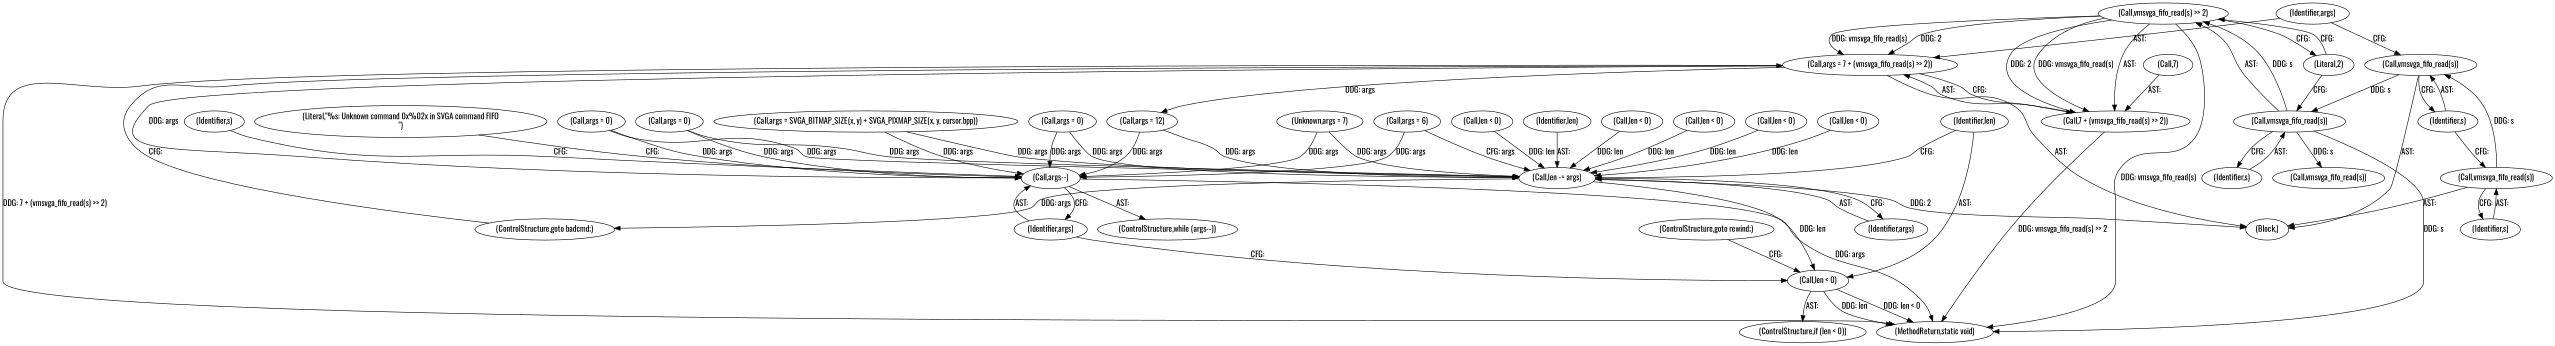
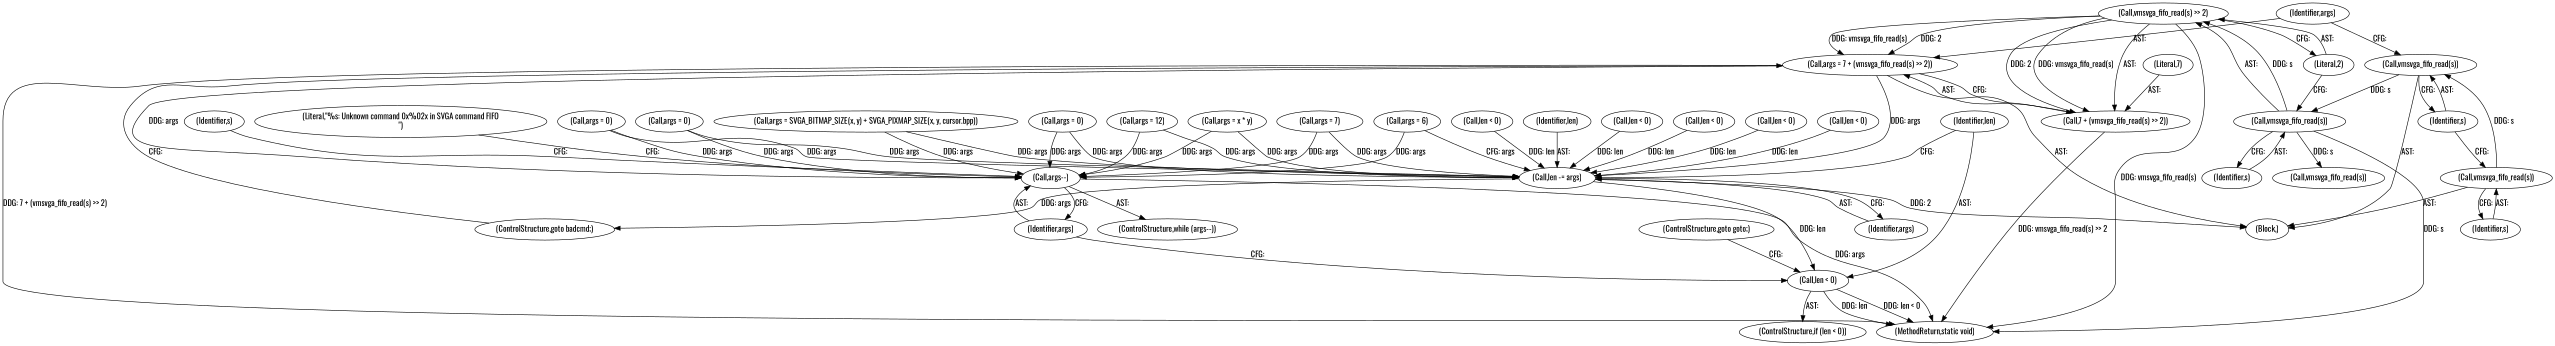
(2328, 39) -> (2328, 39)
(2168, 65) -> (2168, 65)
(1475, 79) -> (1777, 162)
none -> (1227, 122)
(1320, 122) -> (1320, 122)
(1706, 229) -> (1706, 229)
